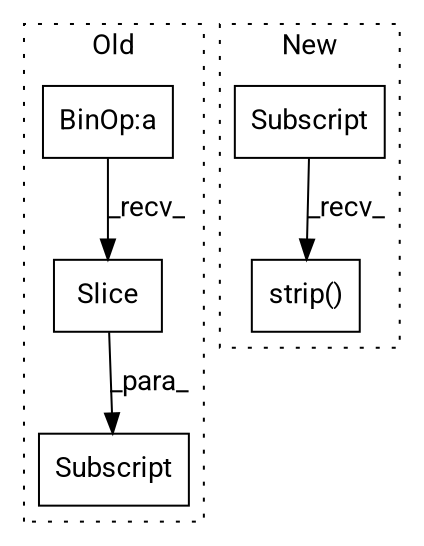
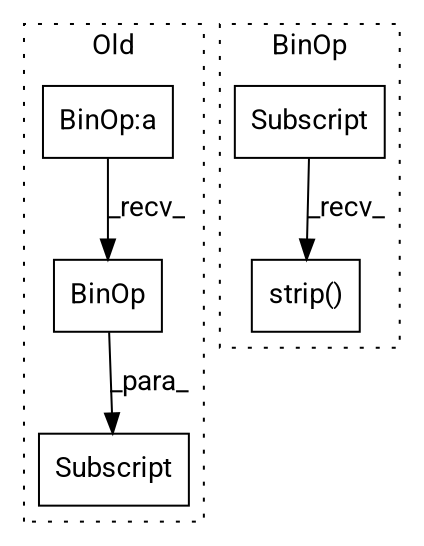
(310, 47) -> (310, 47)
(108, 296) -> (108, 296)
